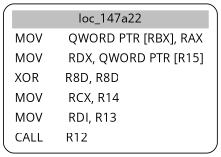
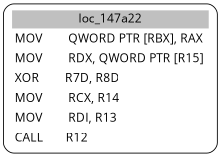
(67, 78) -> (67, 78)
